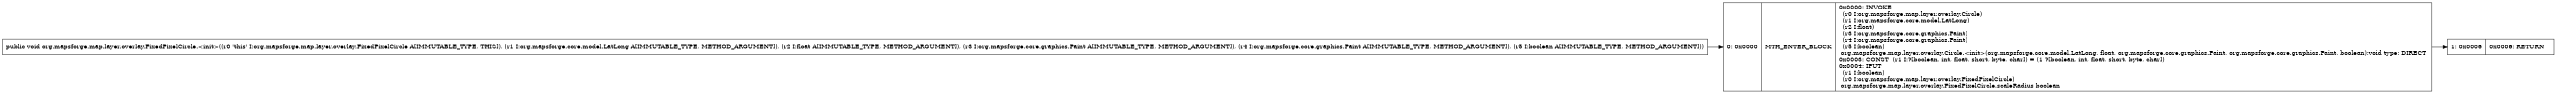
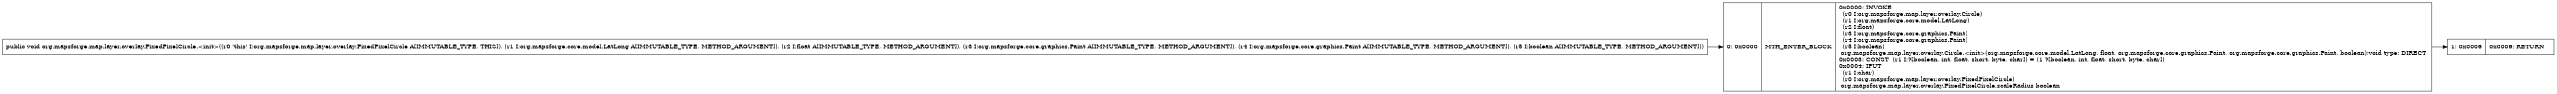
(1862, 73) -> (1857, 73)
